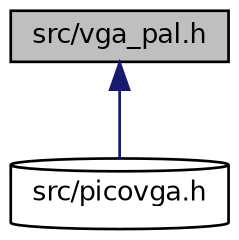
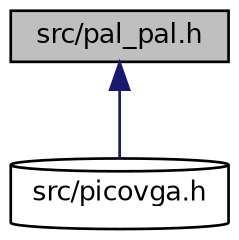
(120, 36) -> (120, 36)
